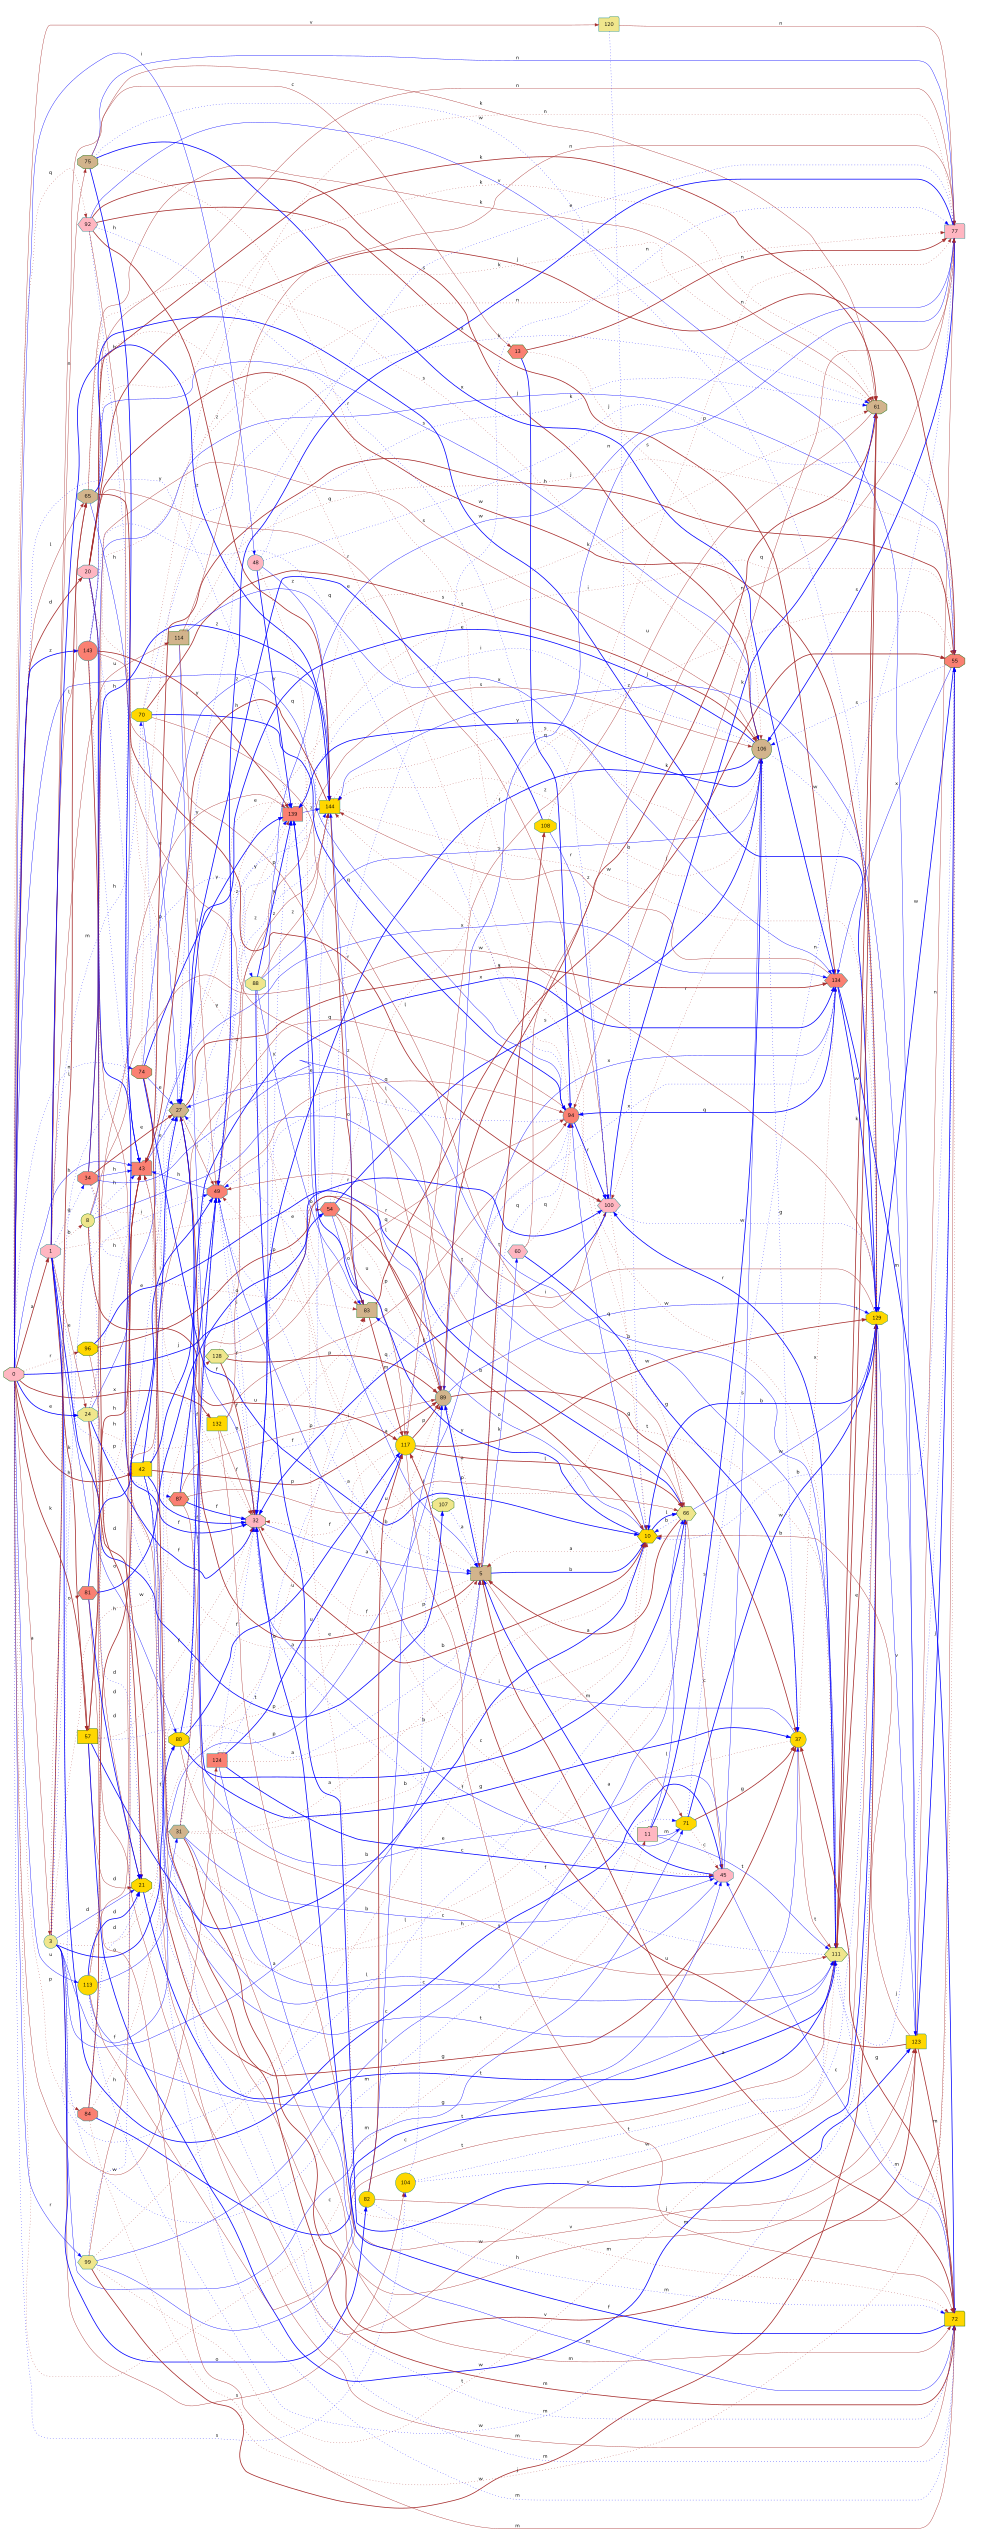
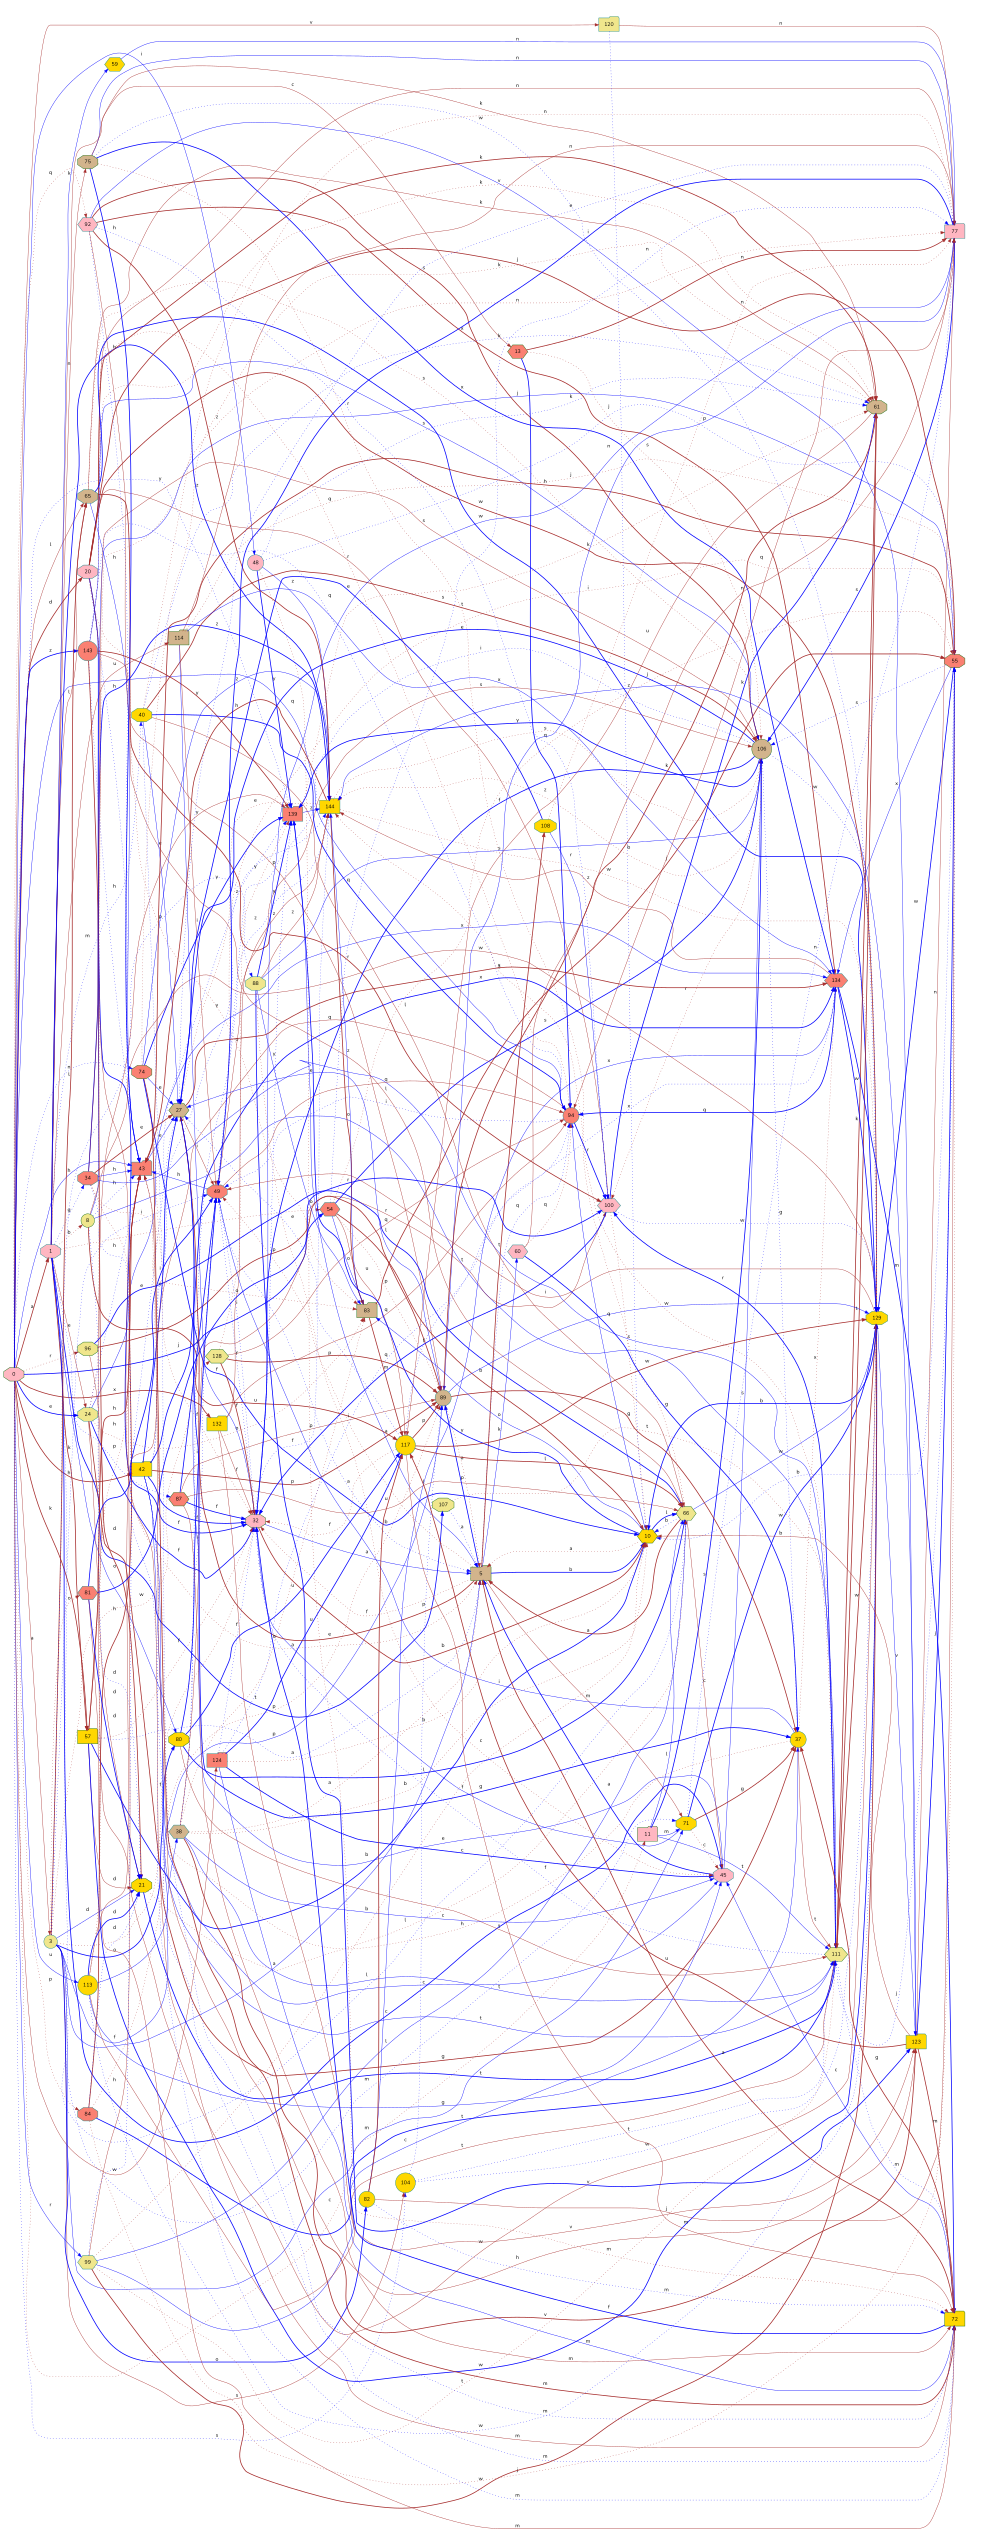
none -> (115, 64)
(142, 715) -> (142, 715)
(629, 1337) -> (629, 1337)
(88, 1349) -> (88, 1349)
(857, 1595) -> (857, 1595)
(179, 1832) -> (179, 1832)
